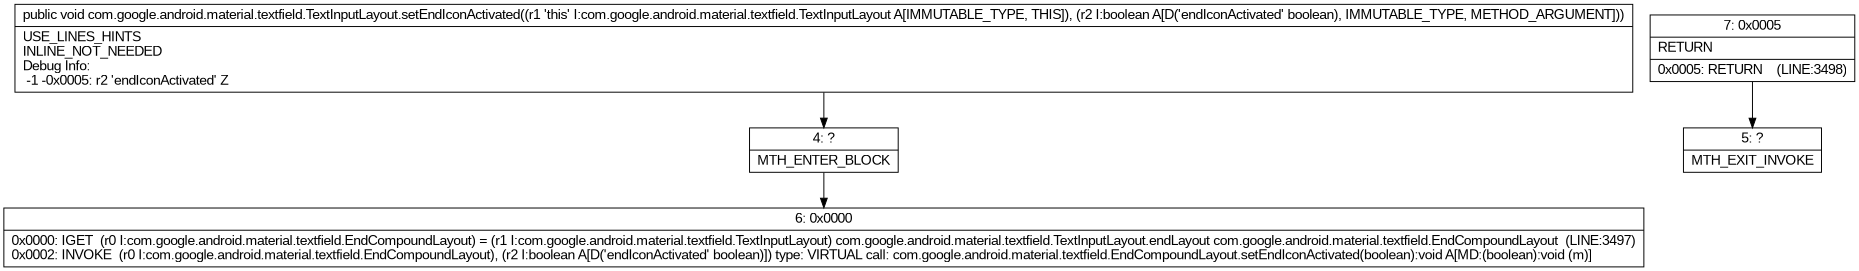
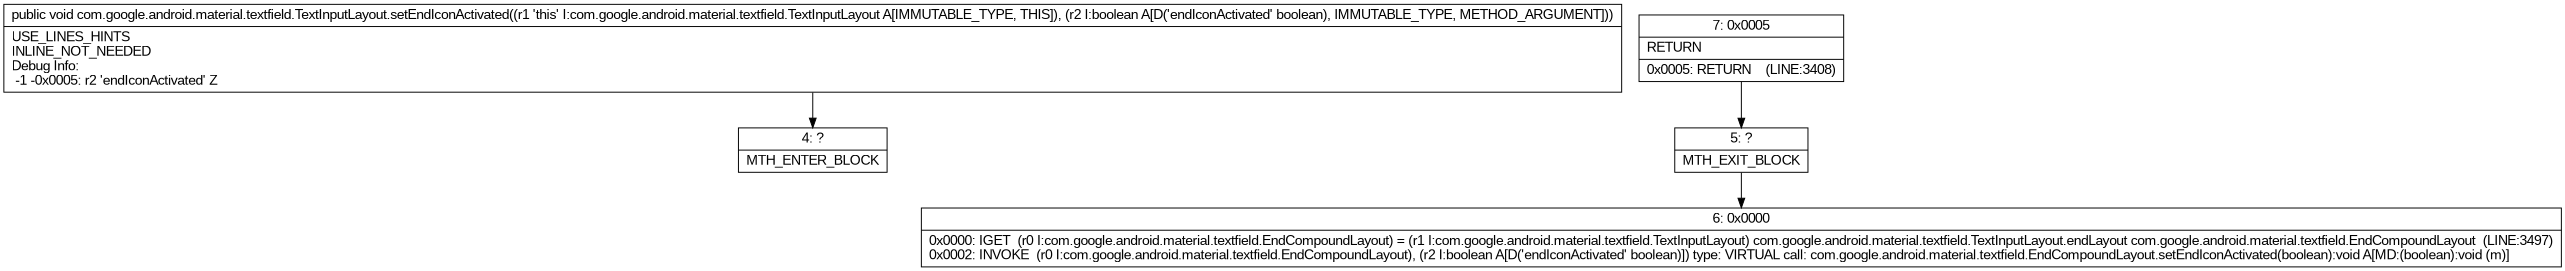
(1752, 70) -> (1741, 70)
(1752, 161) -> (1741, 161)
(824, 185) -> (1741, 185)
